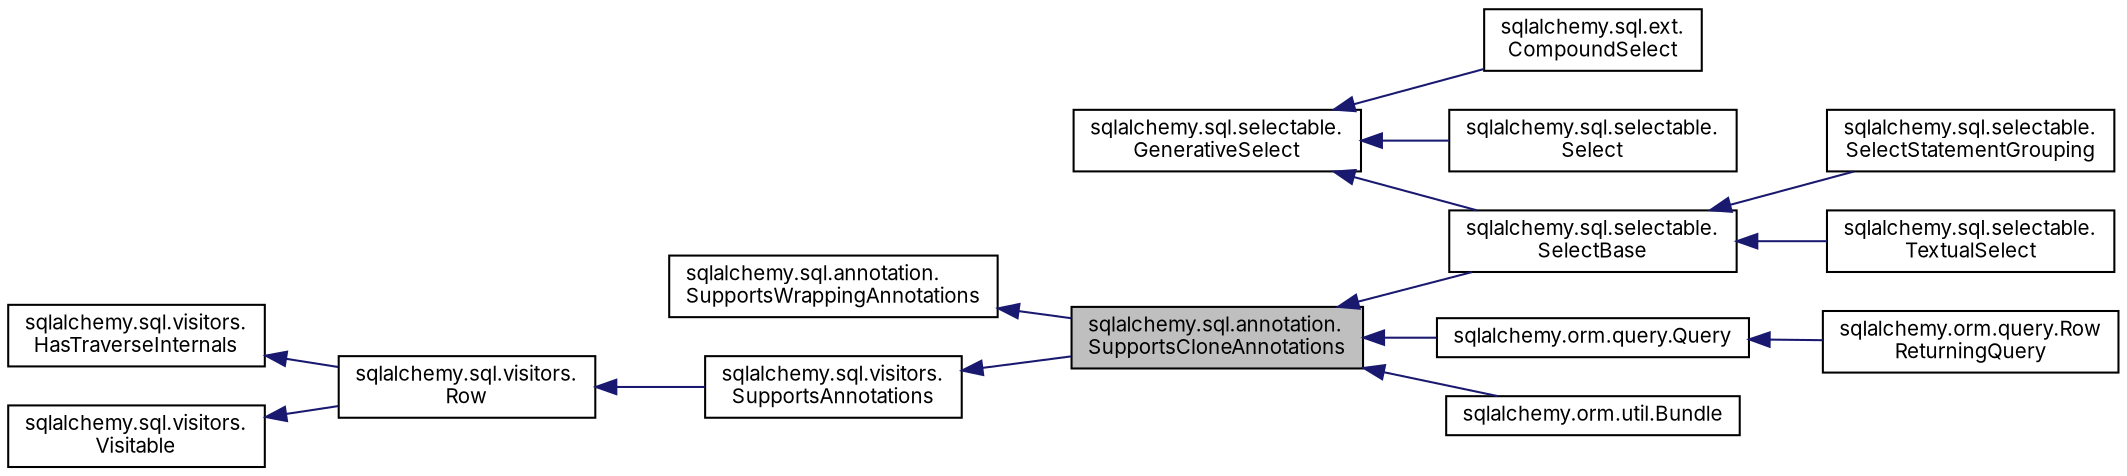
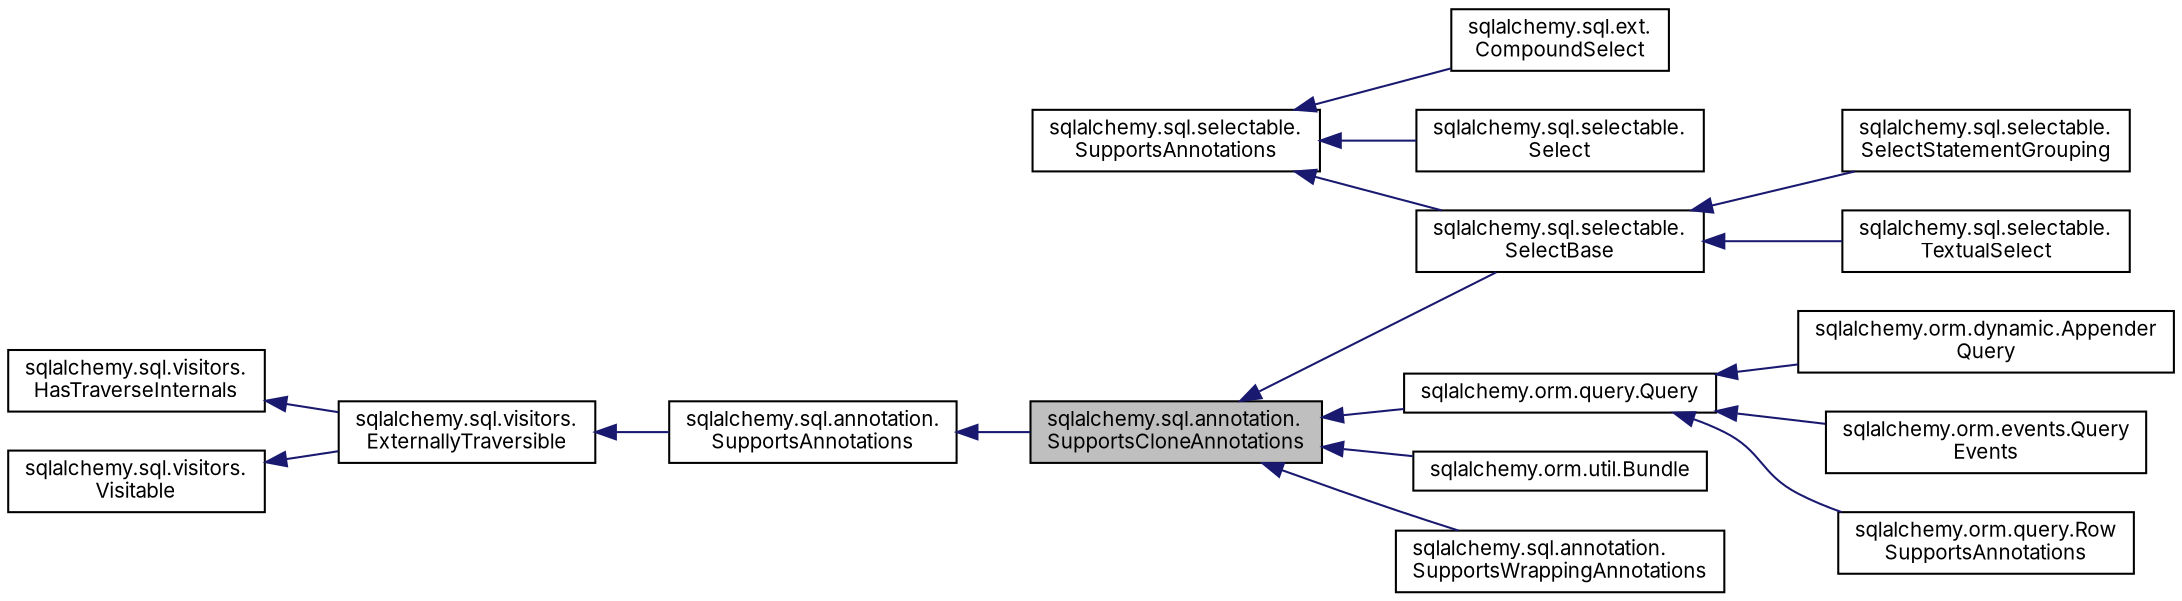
(1217, 141) -> (1176, 141)
(1045, 315) -> (1370, 501)
(1971, 342) -> (1986, 543)
none -> (1986, 342)
(467, 387) -> (467, 432)
(833, 387) -> (813, 432)
none -> (1986, 442)
